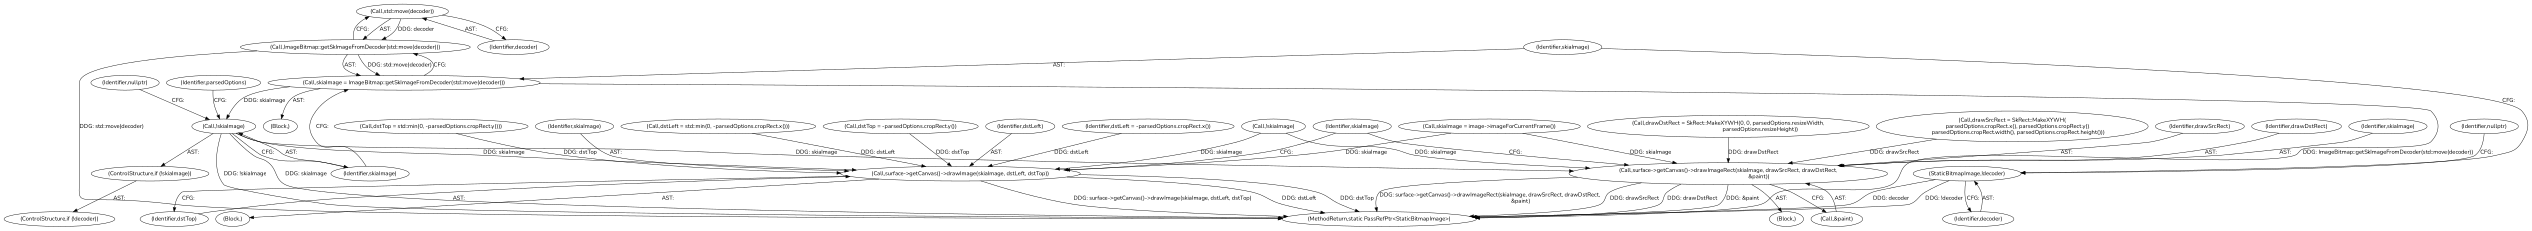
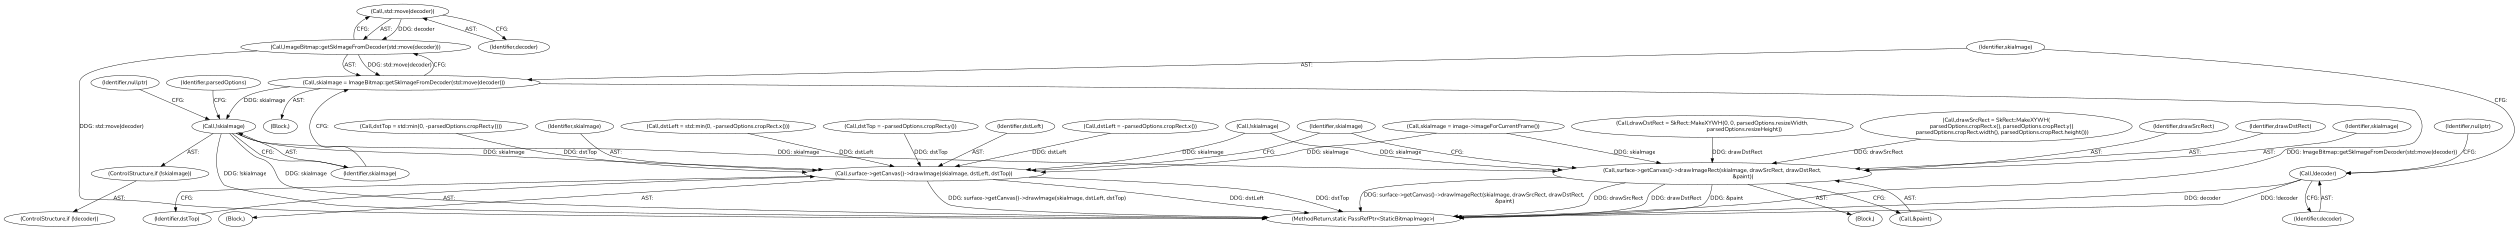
(1148, 126) -> (1140, 126)
(1967, 174) -> (2318, 174)
